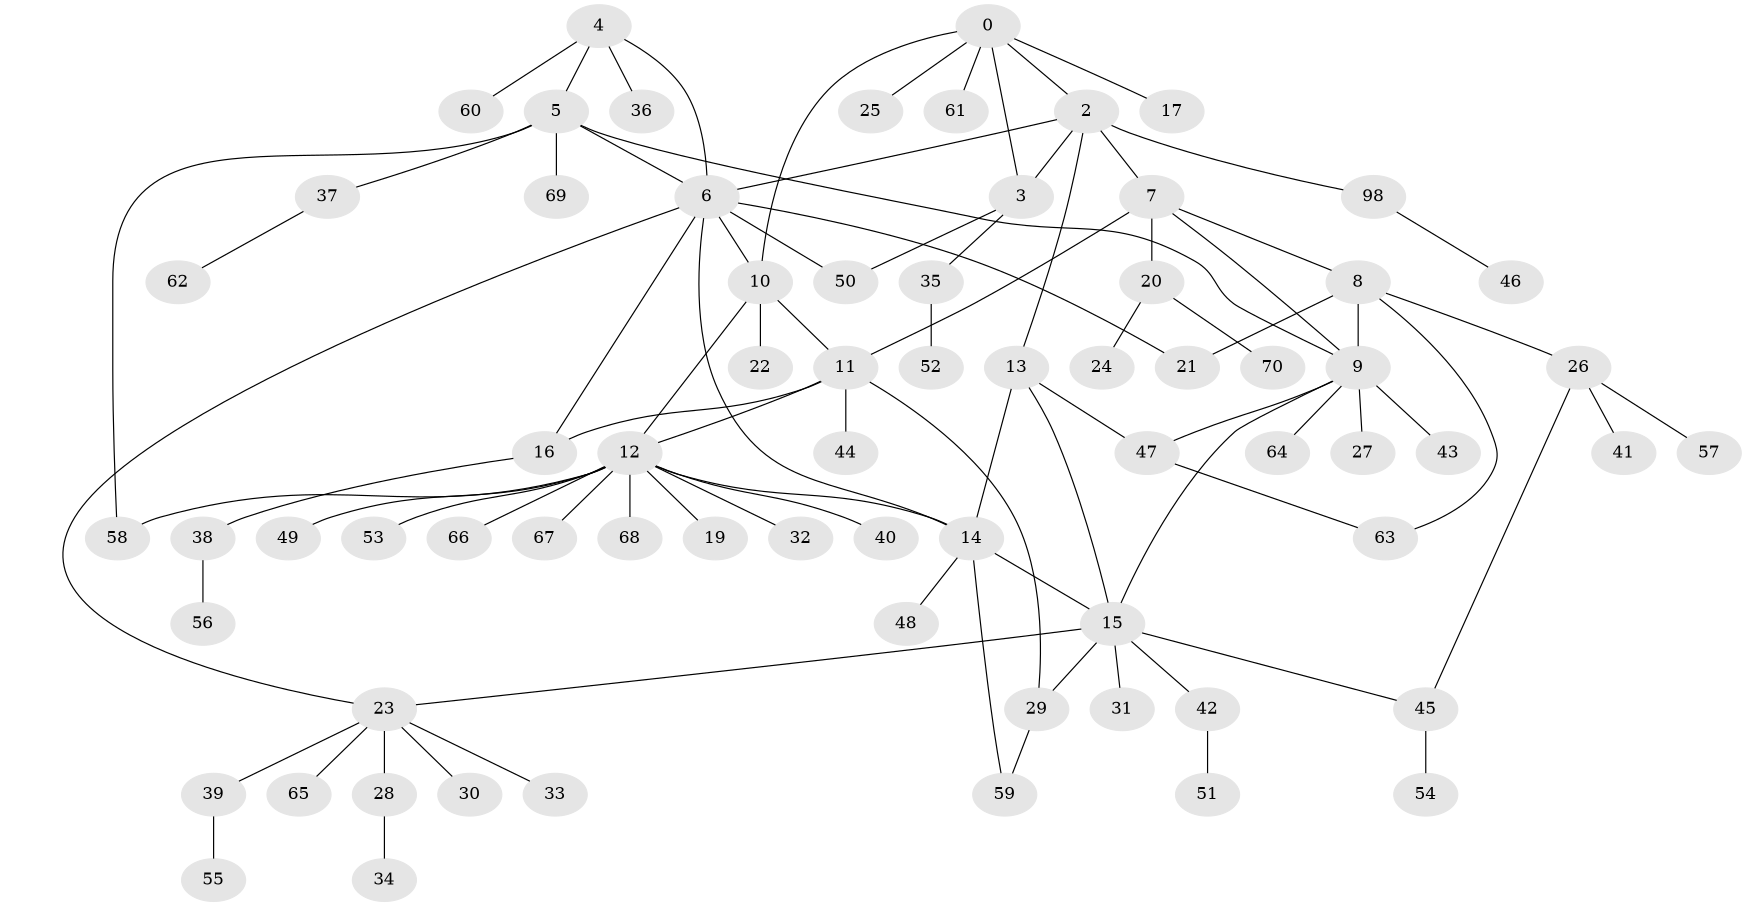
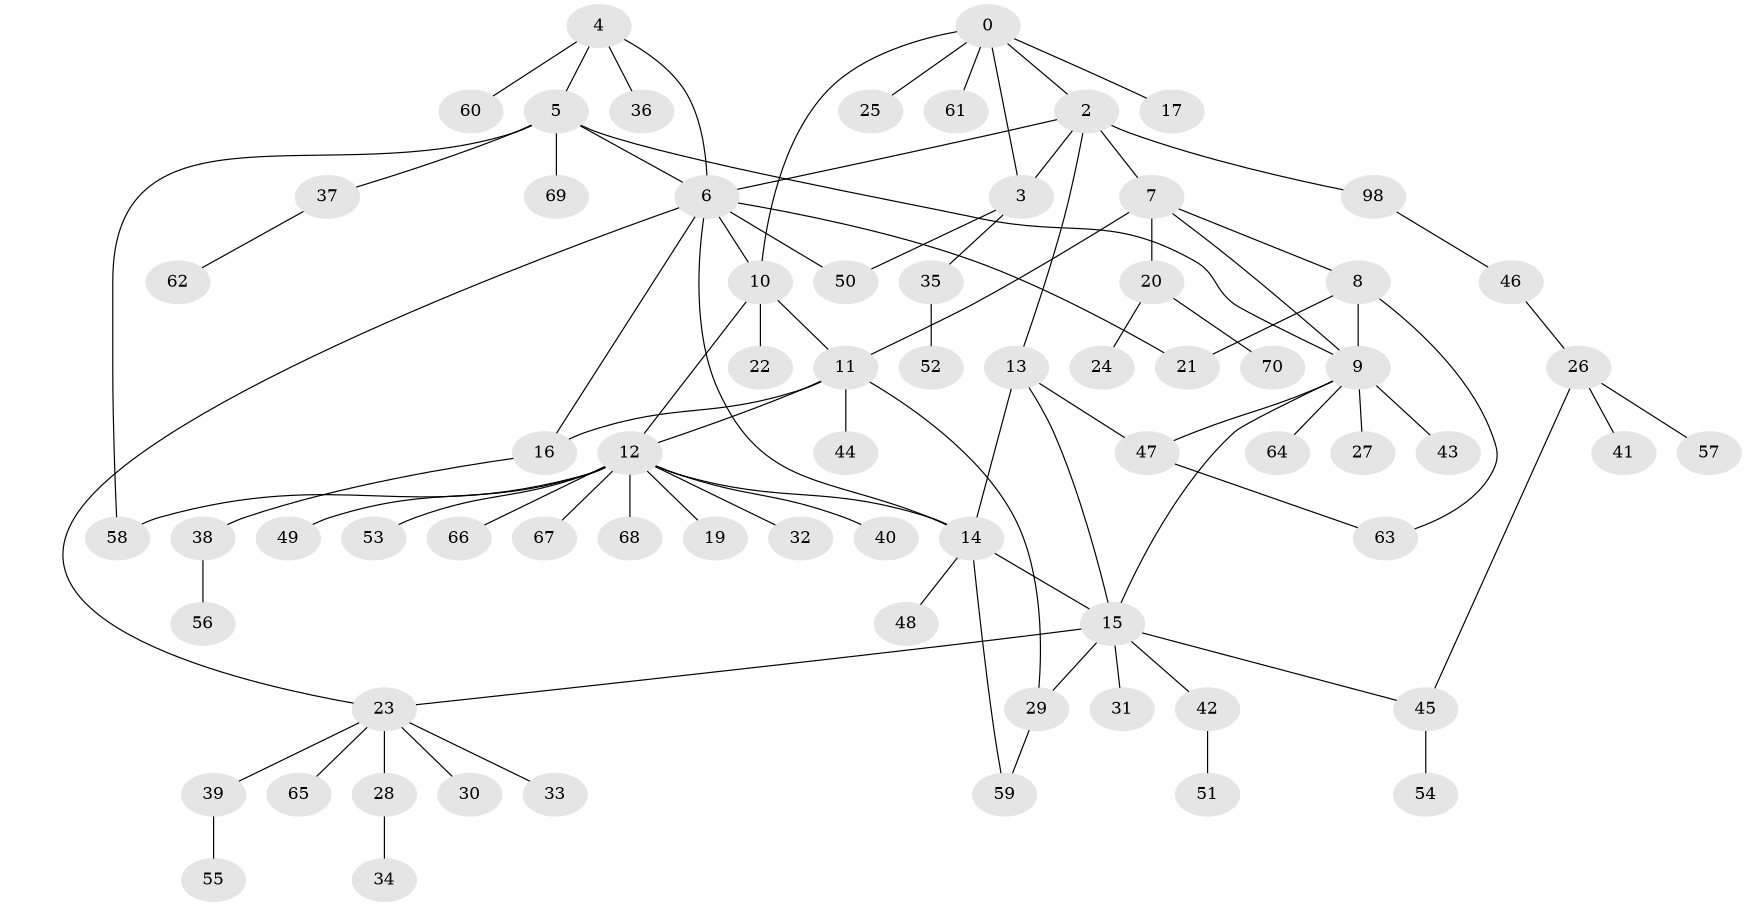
(1470, 323) -> (1545, 325)
